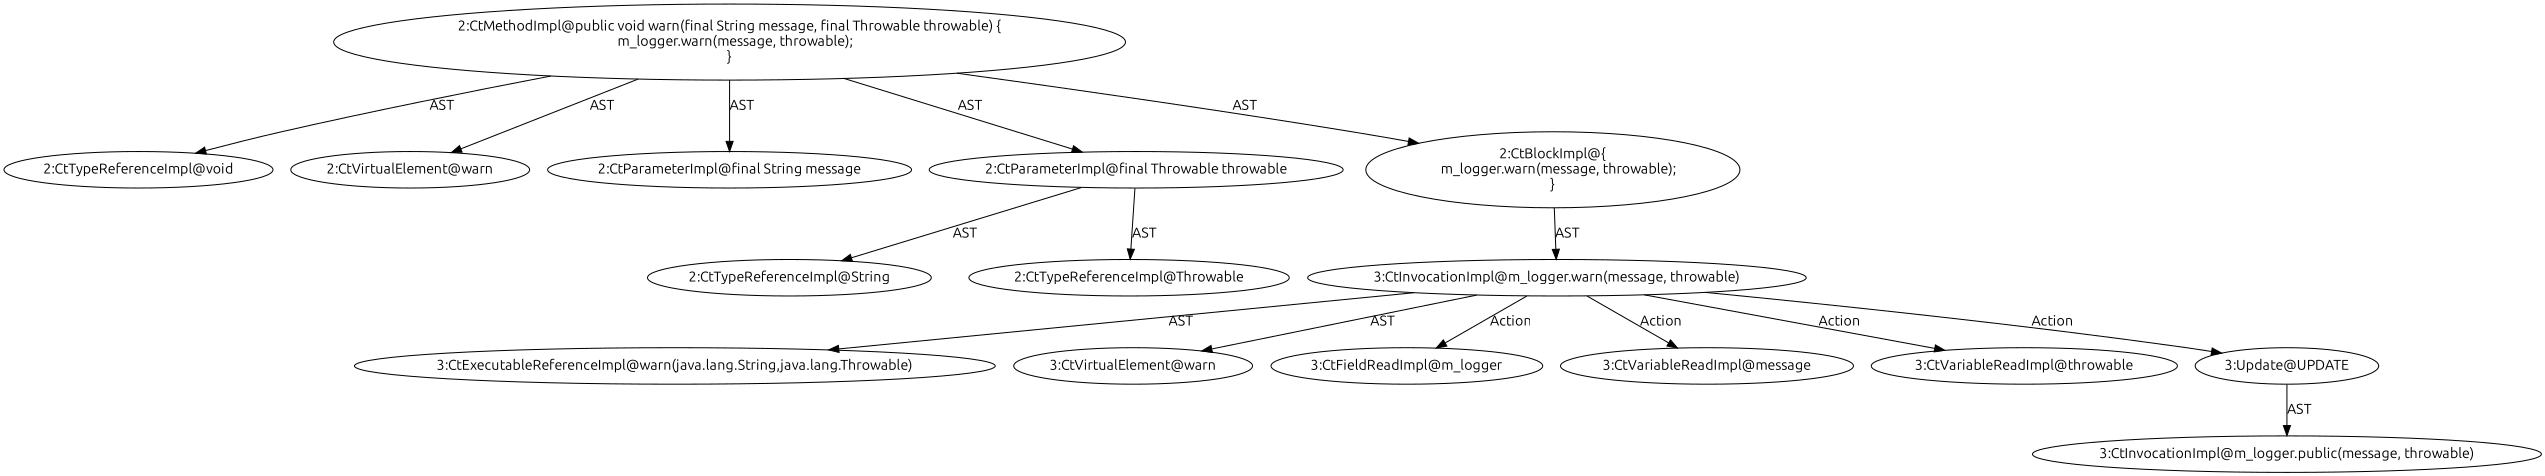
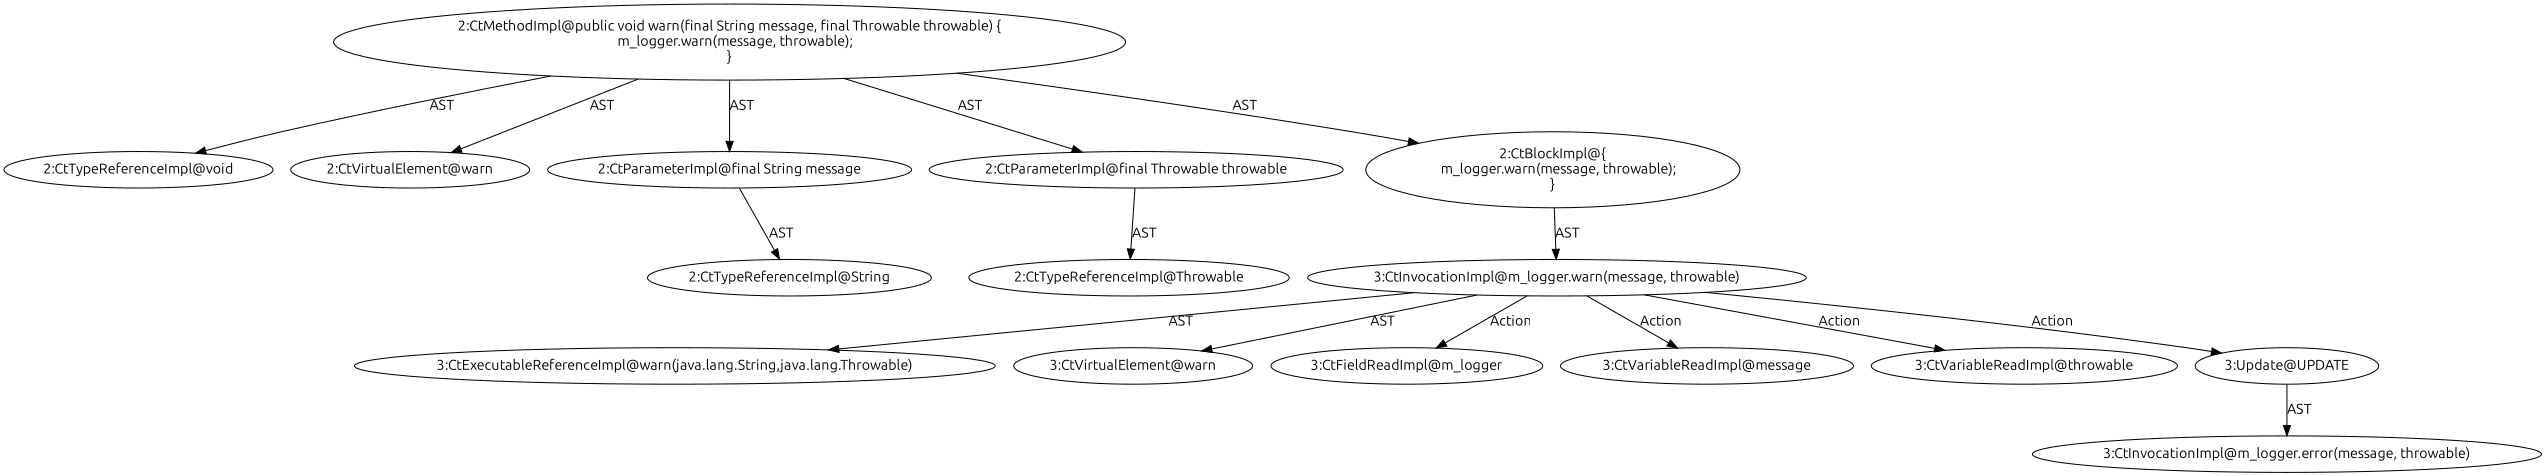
(967, 223) -> (757, 219)
(2287, 454) -> (2287, 454)
